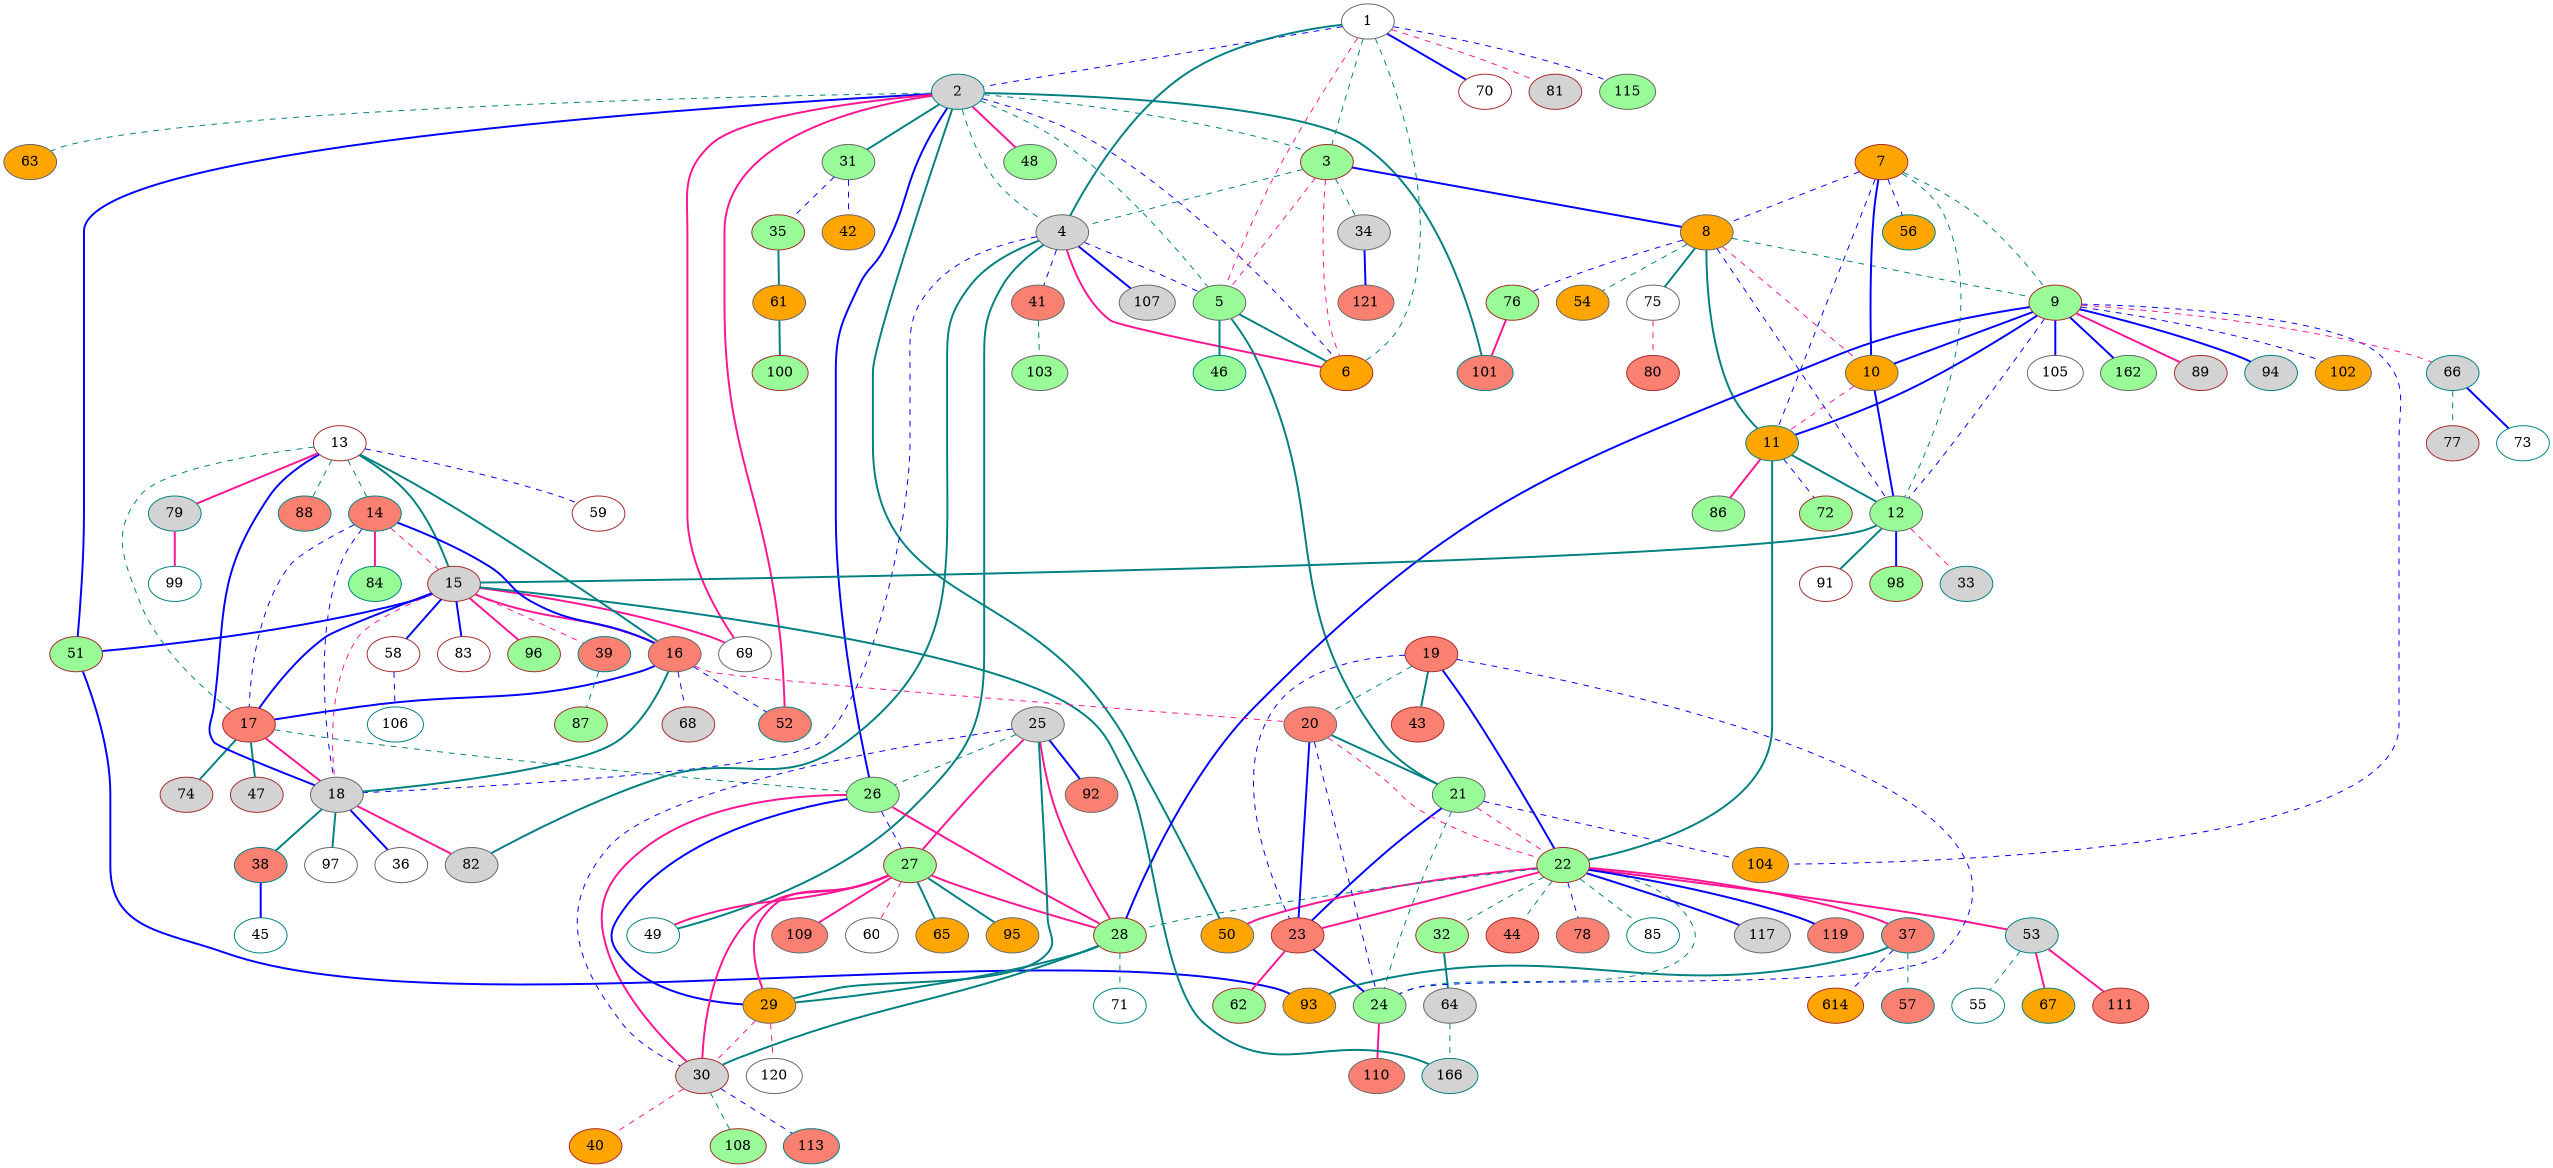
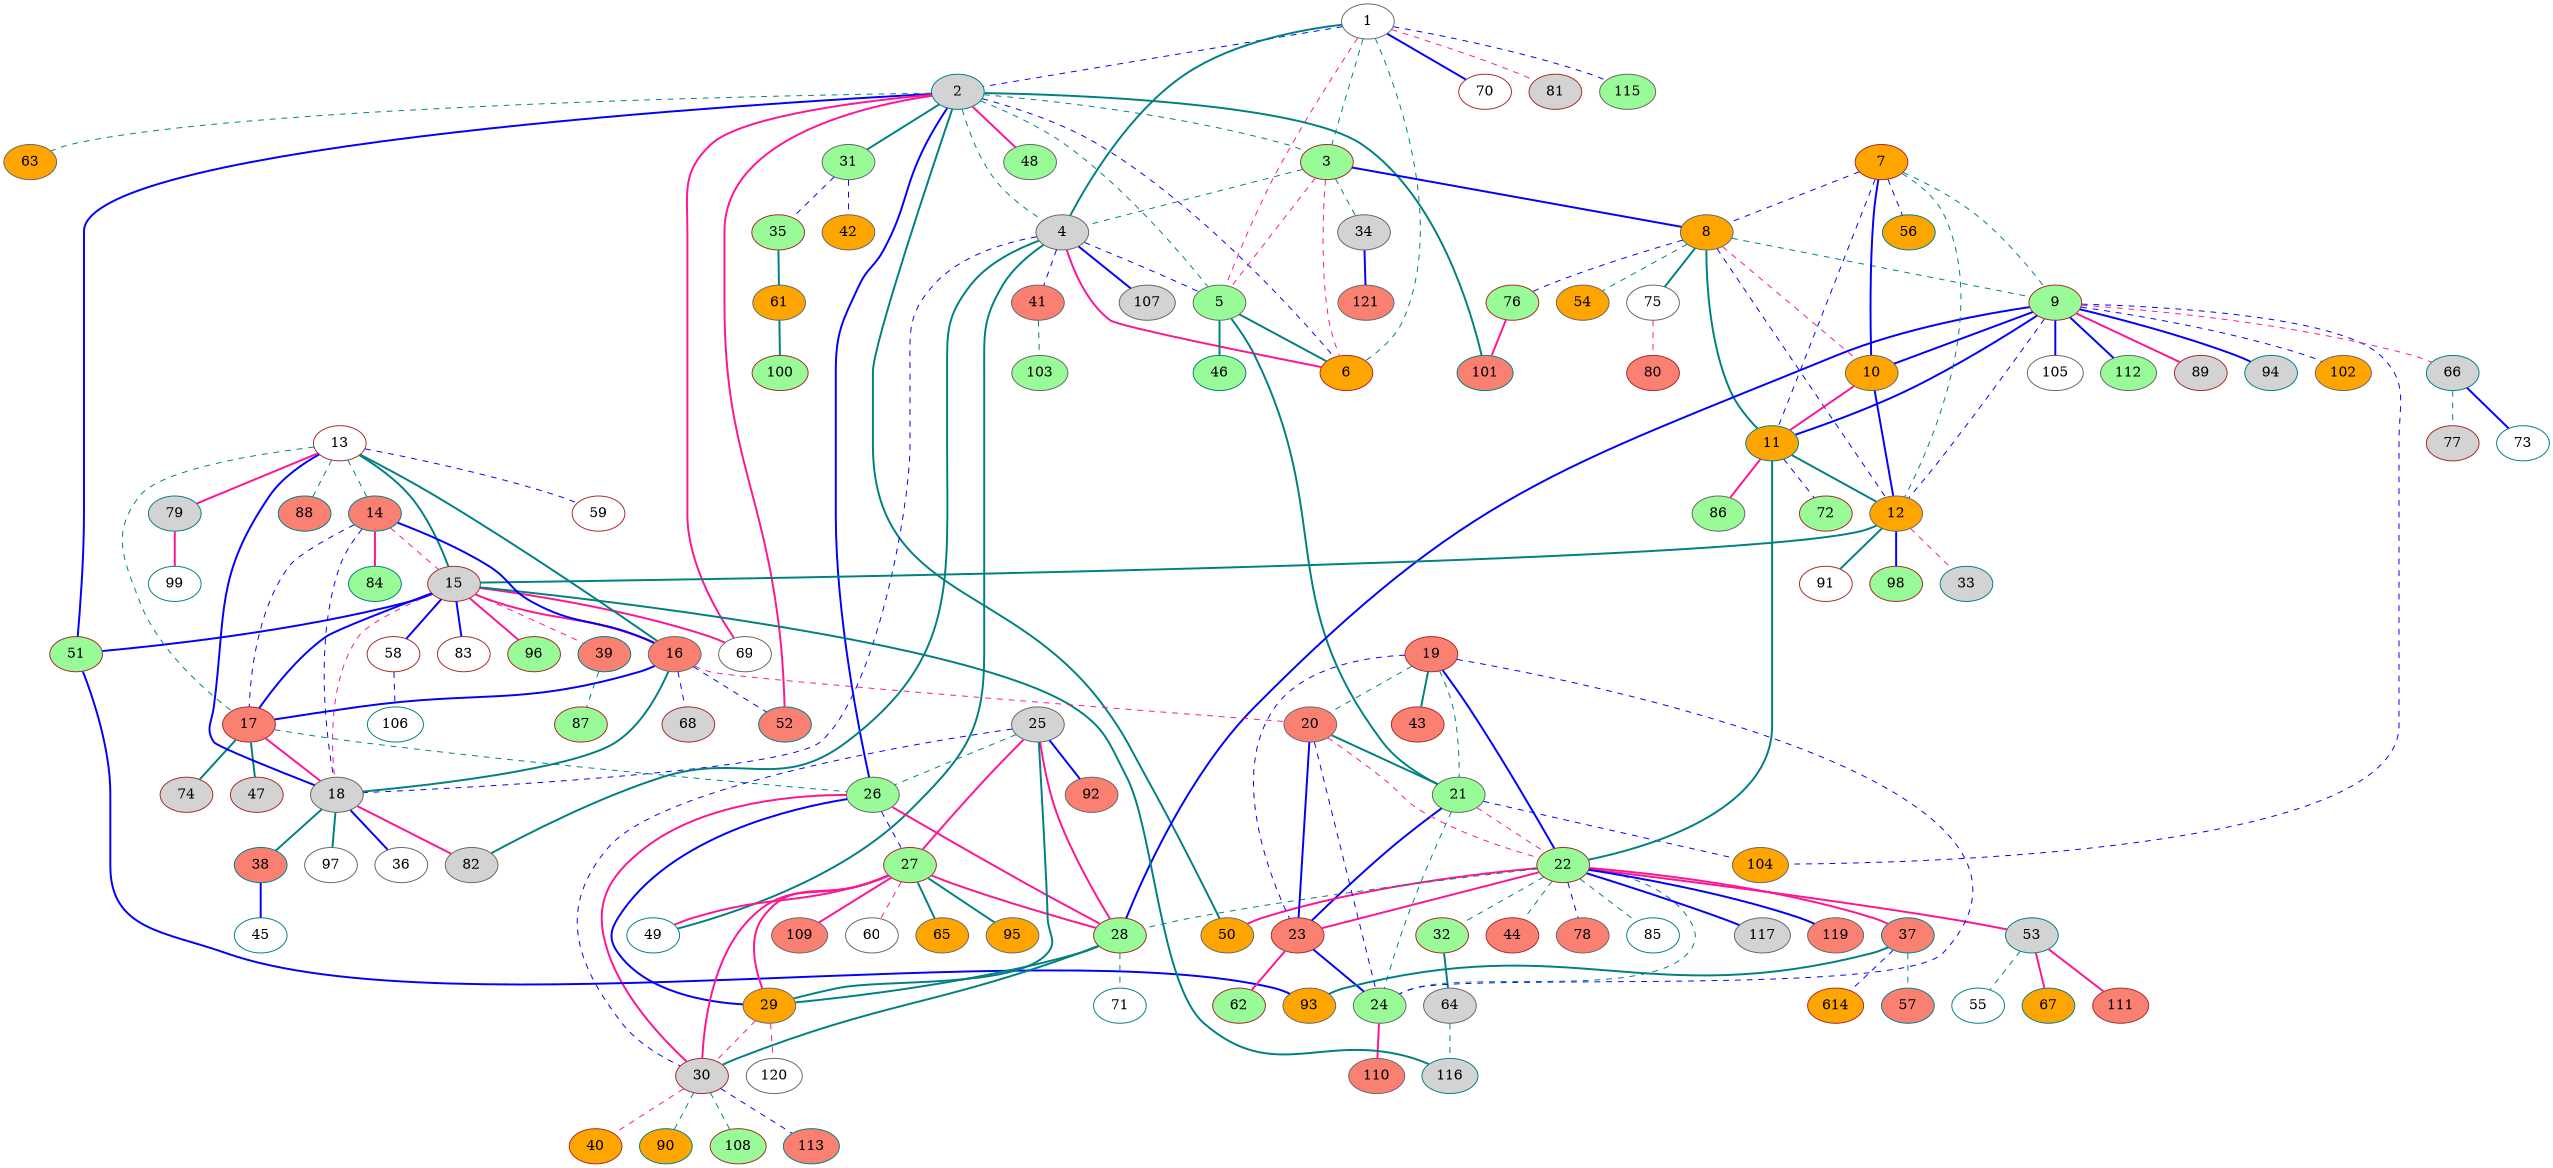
(2129, 373) -> (2129, 373)
(1819, 410) -> (1819, 410)
(1896, 514) -> (1896, 514)
none -> (1456, 723)
(1450, 1076) -> (1450, 1076)
none -> (666, 1146)
